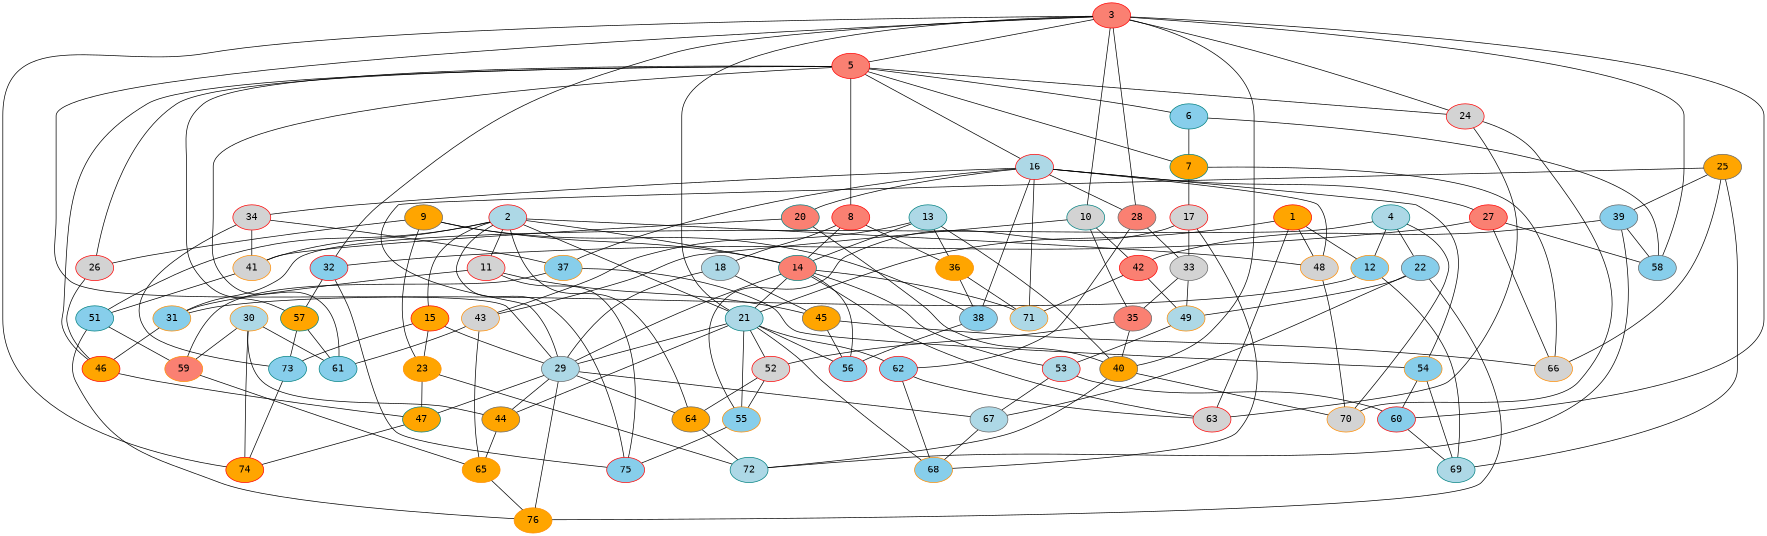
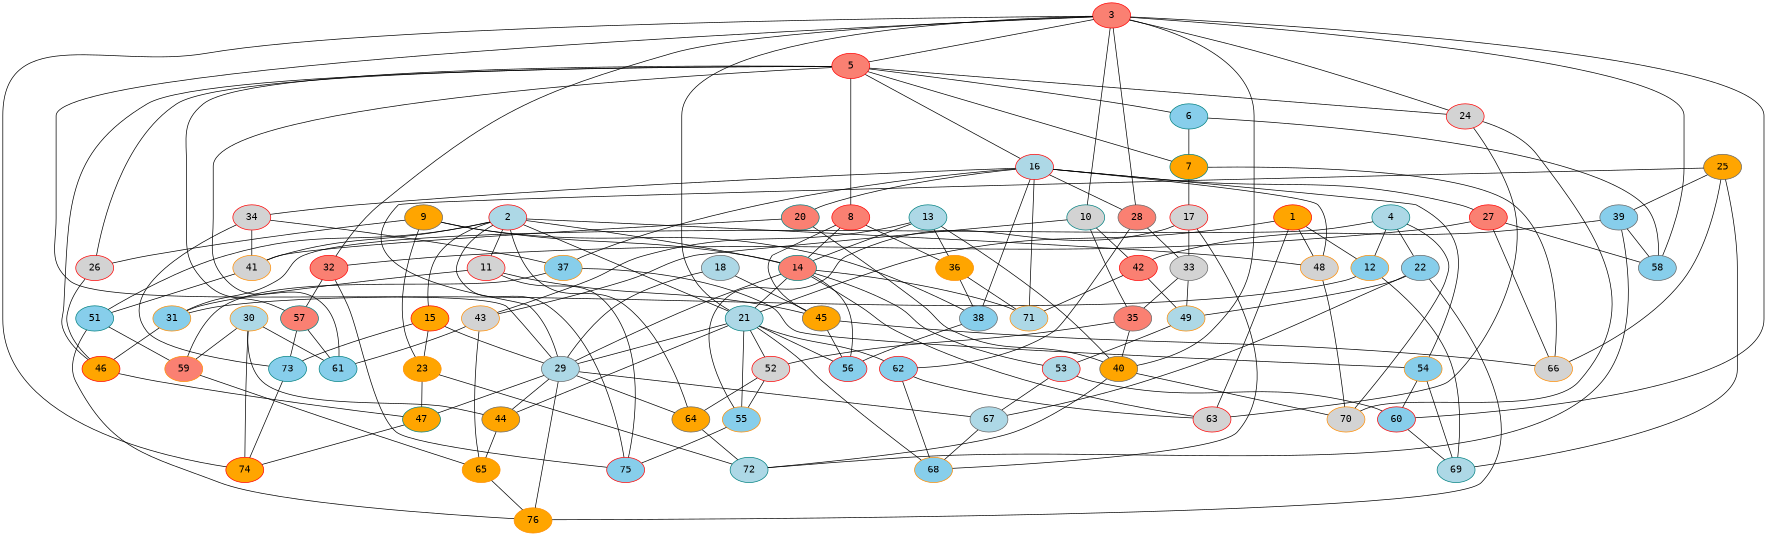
(786, 243) -> (774, 254)
(329, 268) -> (329, 268)
(299, 318) -> (299, 318)
